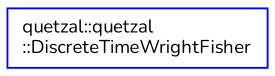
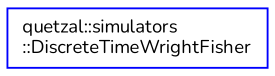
(138, 38) -> (138, 38)
